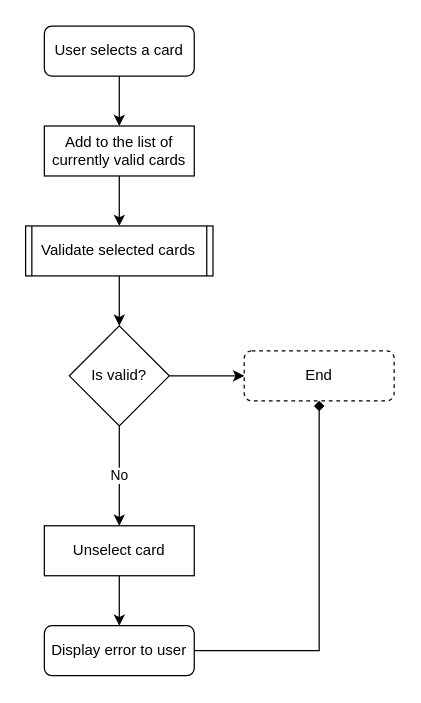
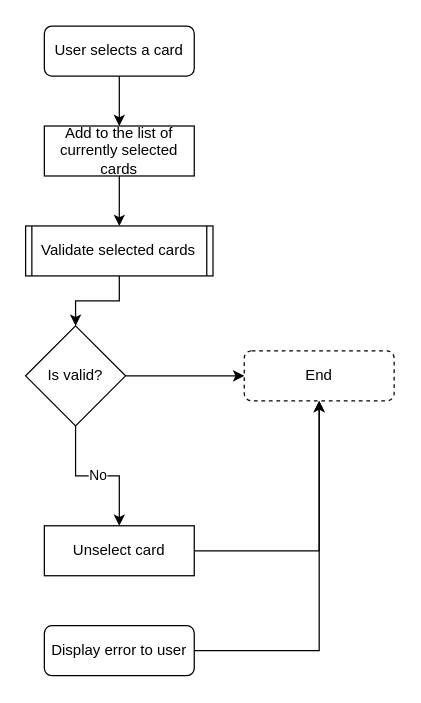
(119, 151) -> (119, 151)
(119, 376) -> (76, 376)
(319, 553) -> (319, 553)
(119, 597) -> (255, 551)
